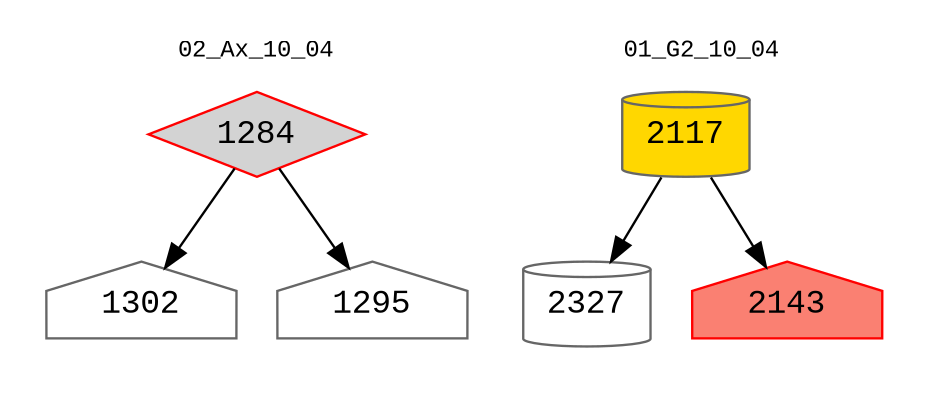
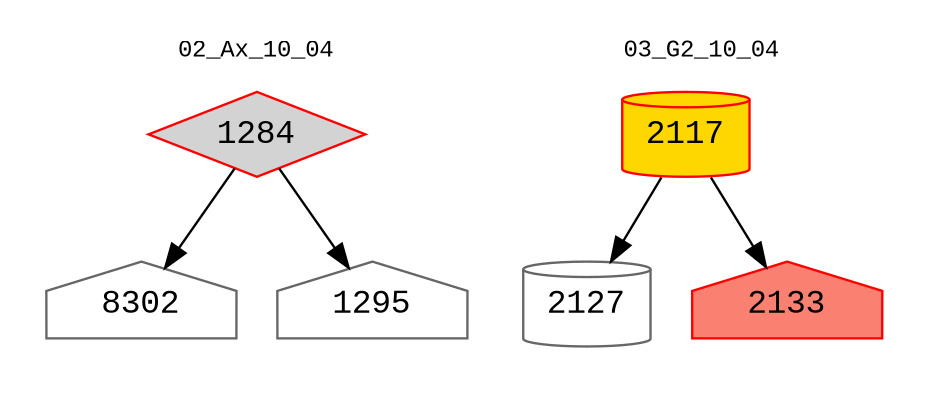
(702, 51) -> (702, 51)
(686, 134) -> (686, 134)
(141, 304) -> (141, 304)
(587, 304) -> (587, 304)
(787, 304) -> (787, 304)
